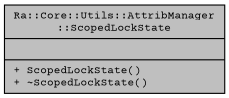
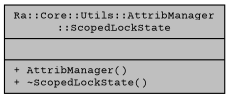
(78, 70) -> (71, 70)
